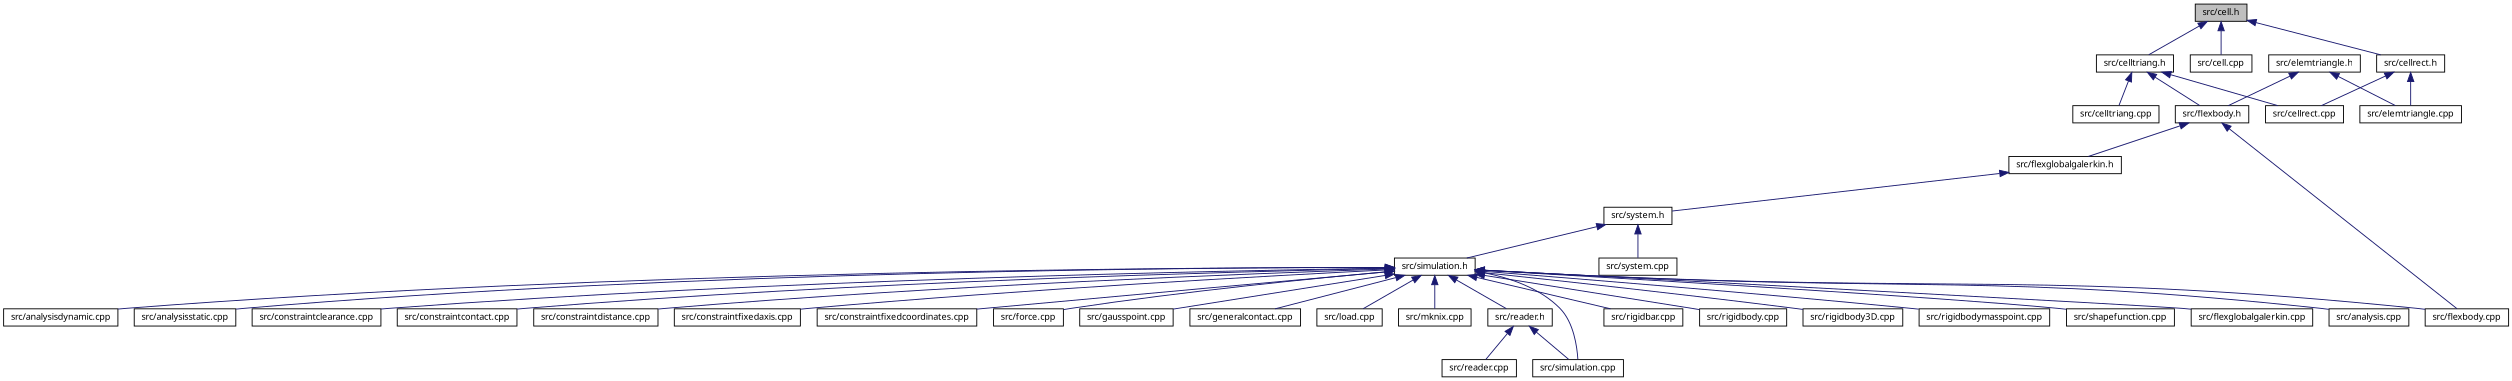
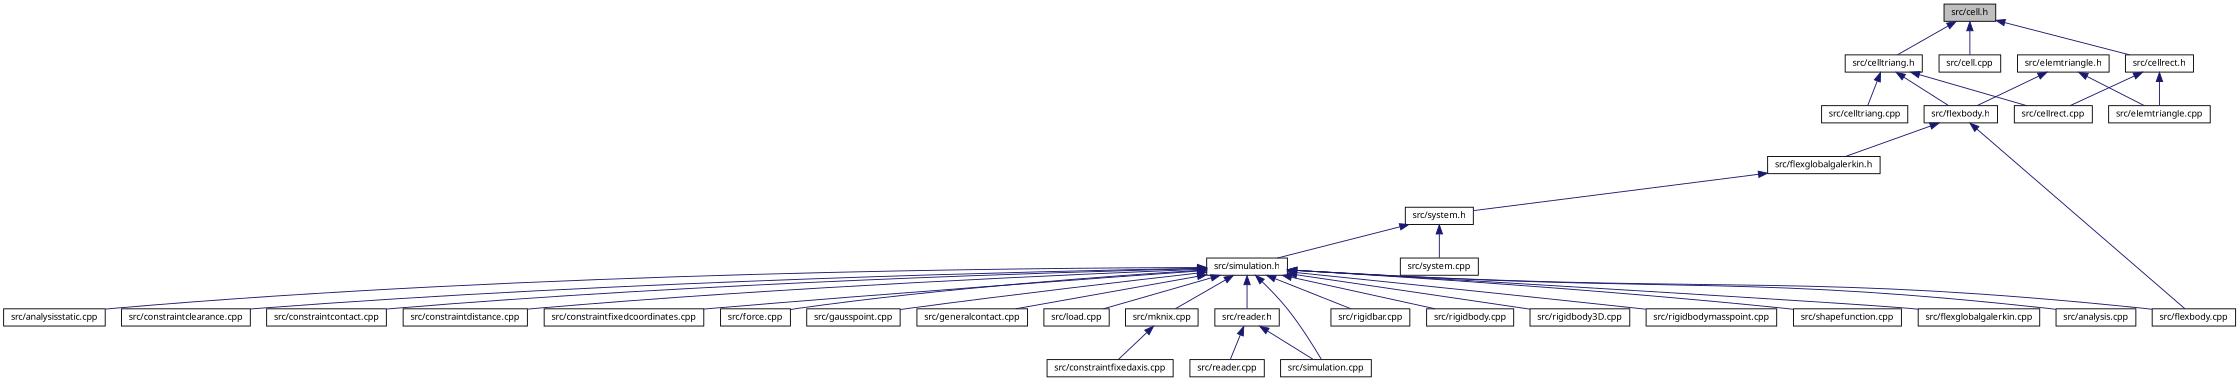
(1093, 287) -> (1133, 346)
(61, 317) -> none
